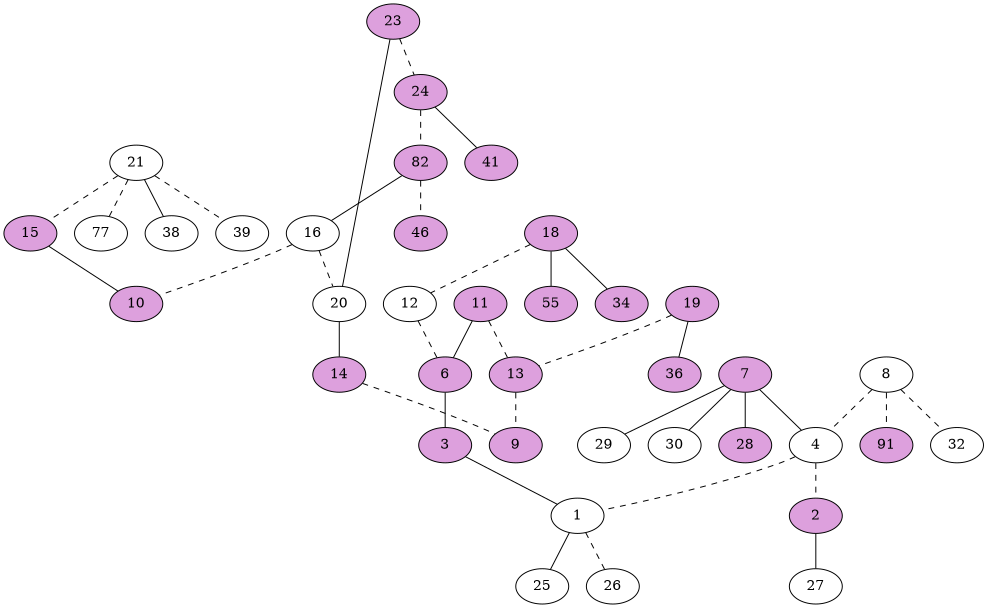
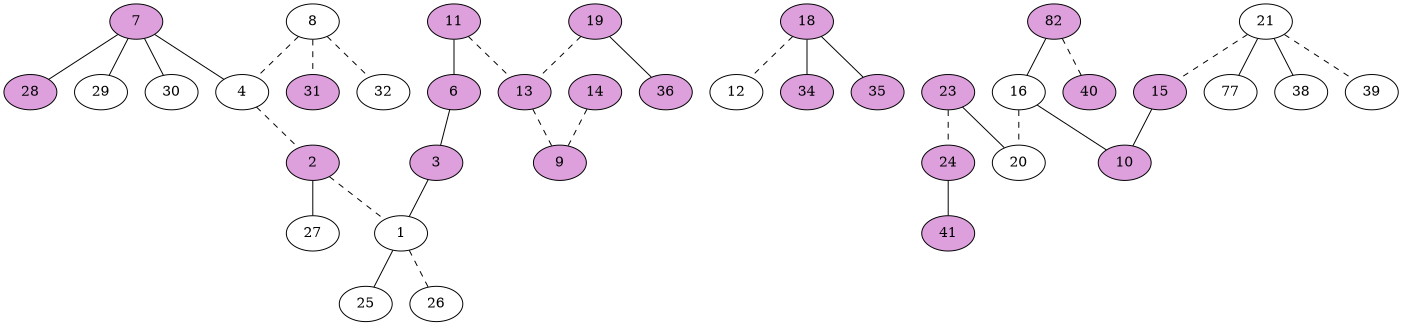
(421, 128) -> none
(119, 198) -> (1248, 57)
(421, 233) -> (1089, 92)
(226, 271) -> (1072, 128)
(551, 304) -> (878, 92)
(339, 339) -> none
(428, 339) -> none
(886, 445) -> (313, 92)
(700, 487) -> (357, 198)
